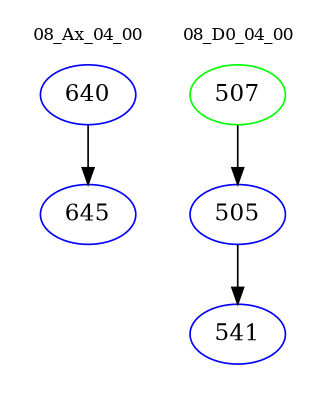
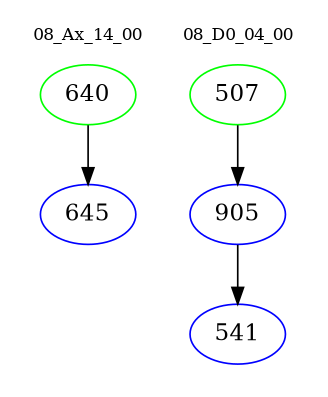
(88, 36) -> (88, 36)
(88, 95) -> (88, 95)
(238, 214) -> (238, 214)
